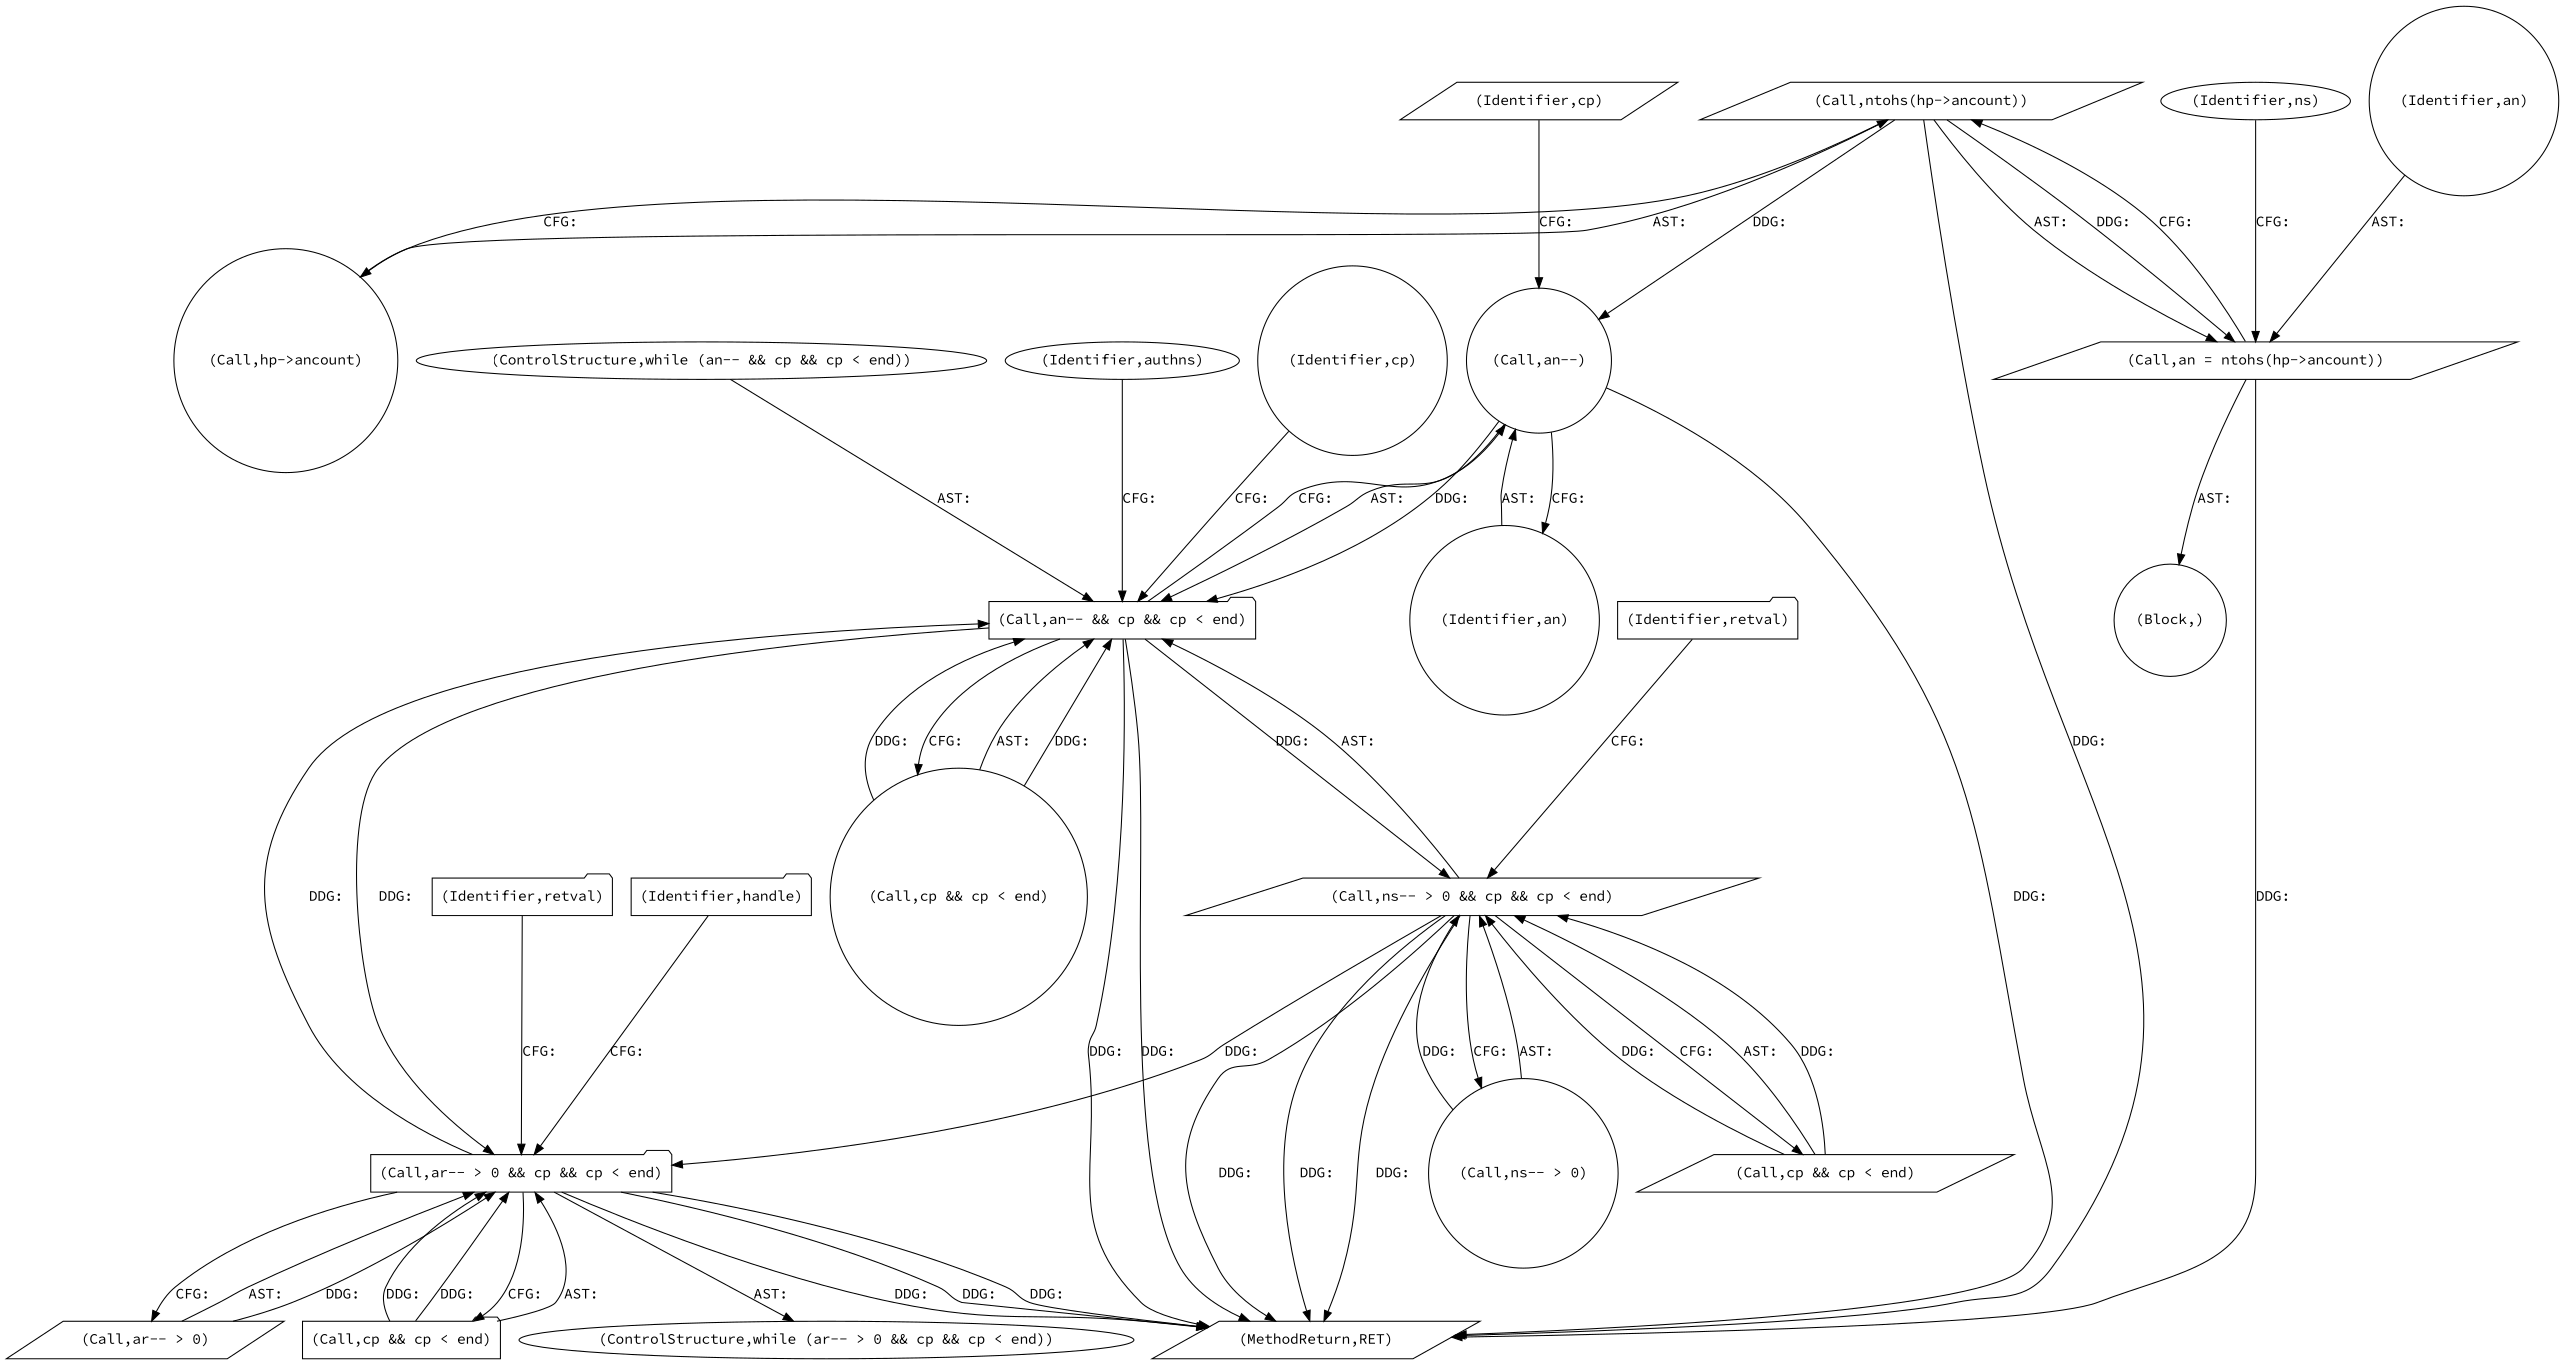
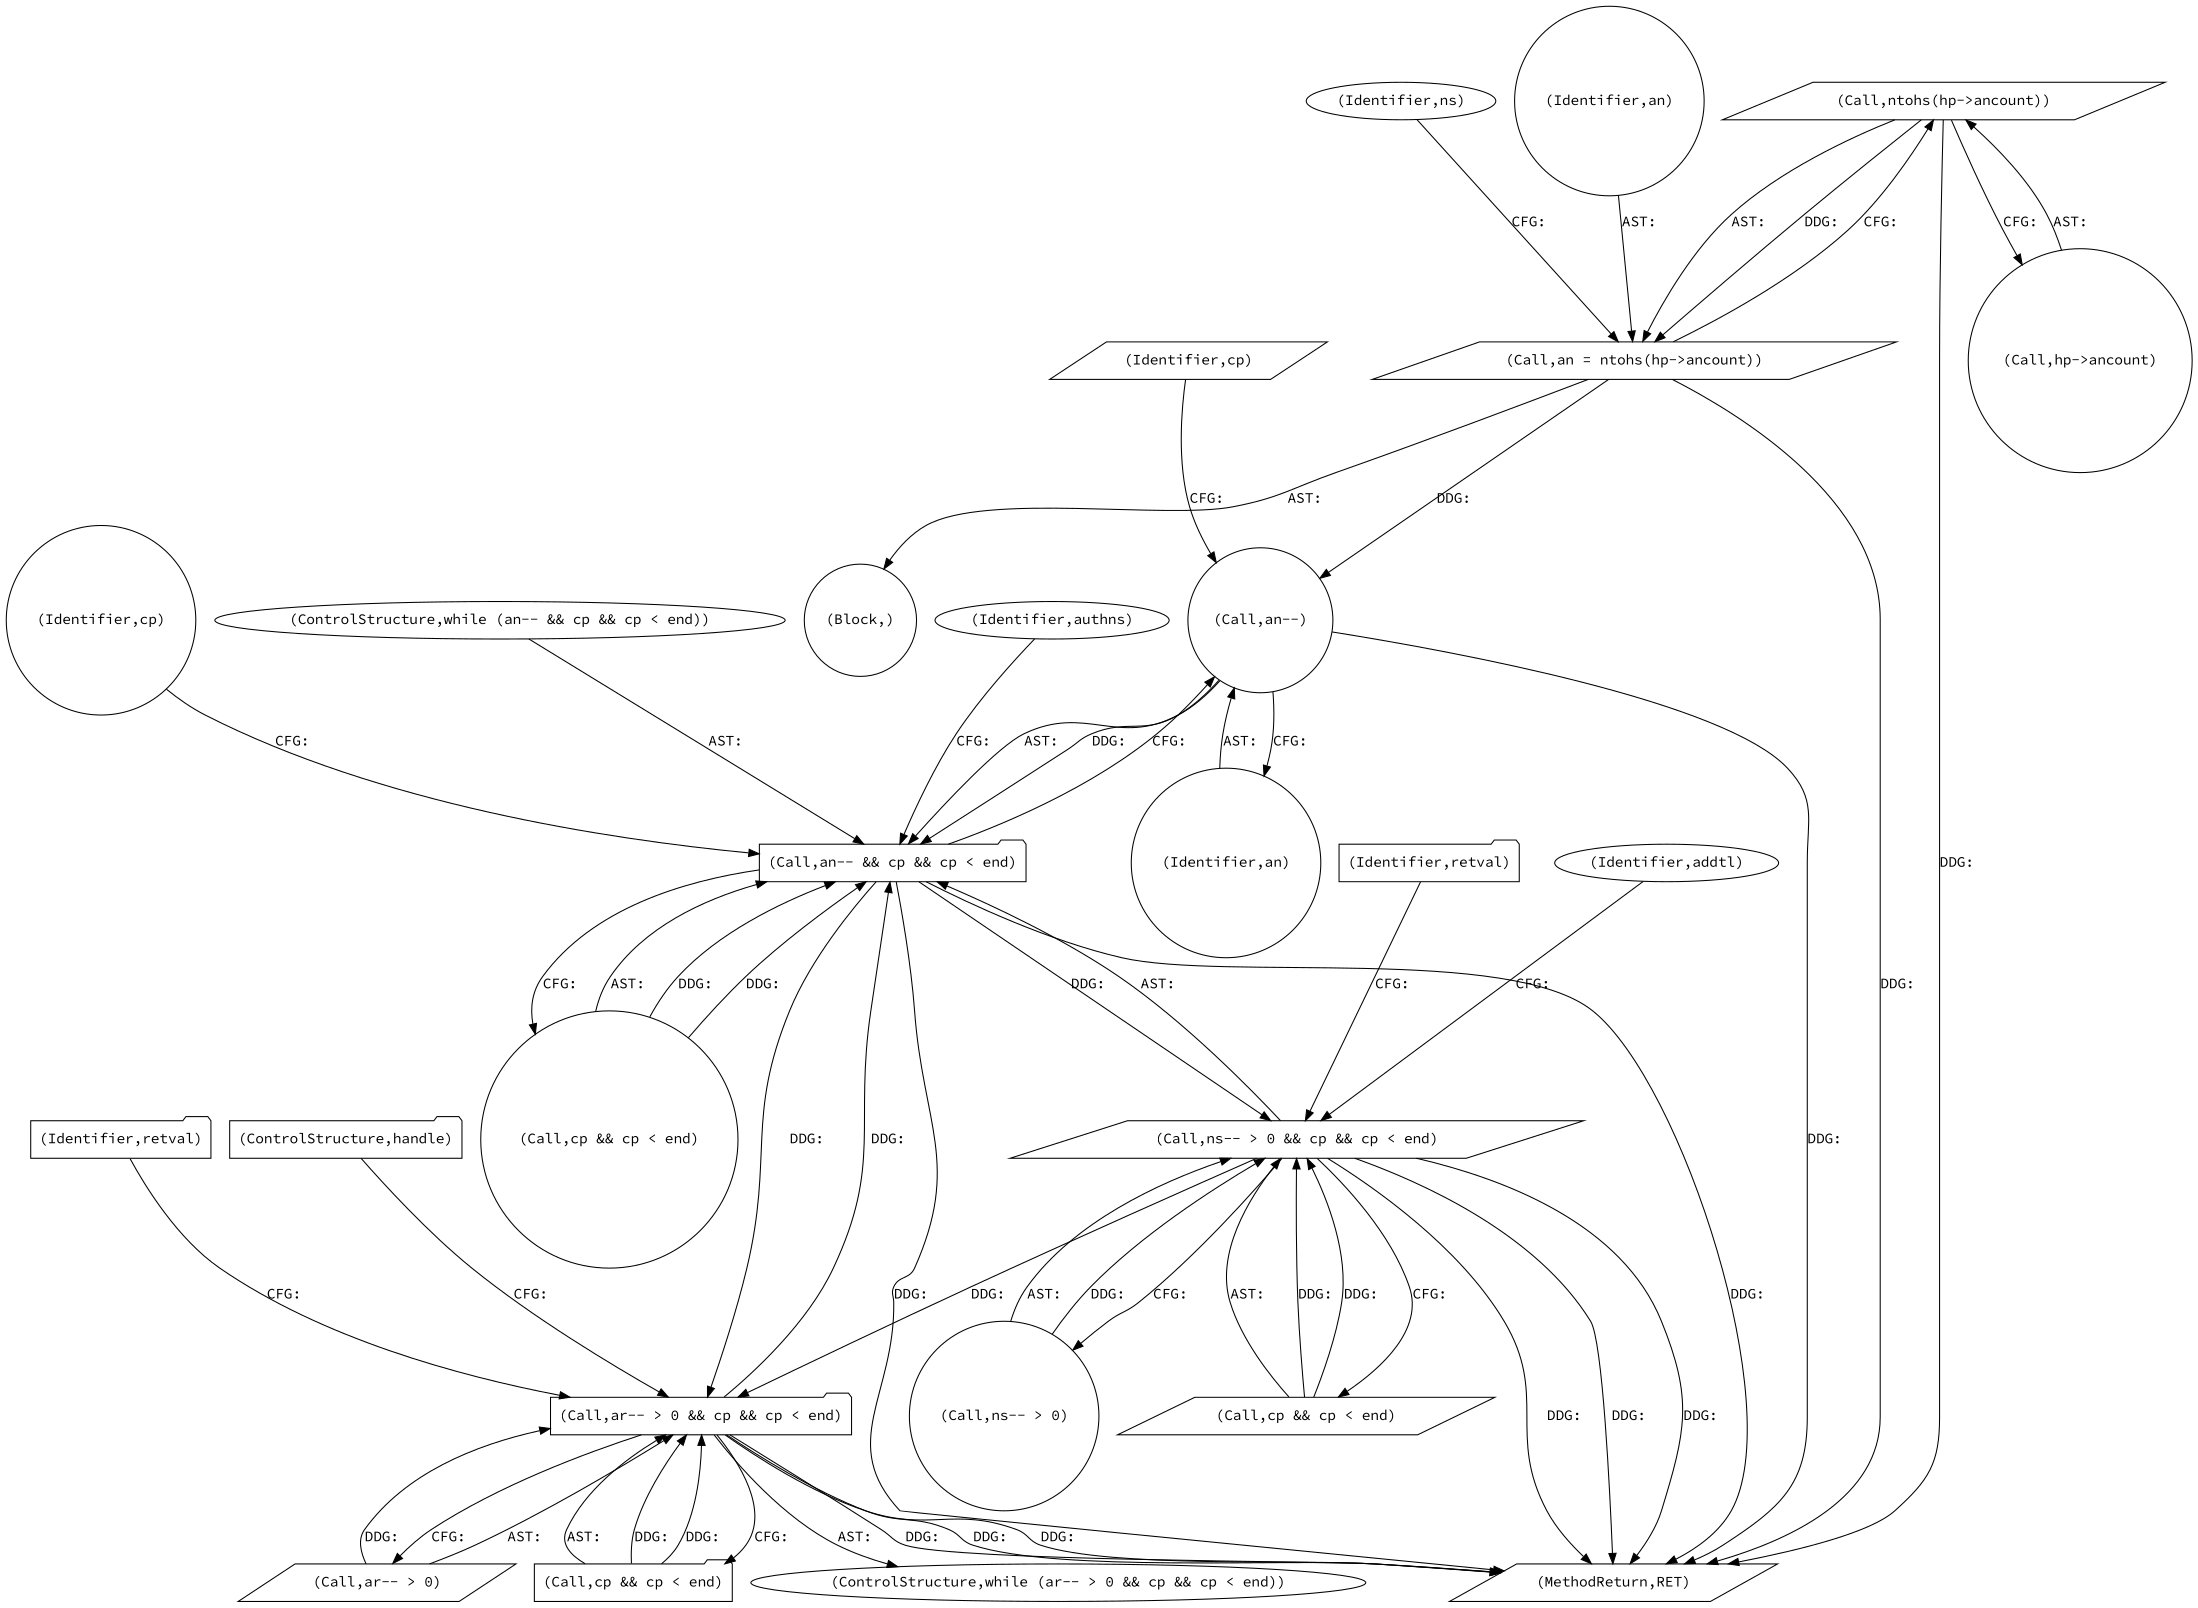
(1751, 217) -> (1469, 476)
none -> (1667, 863)
(721, 897) -> (346, 1140)
